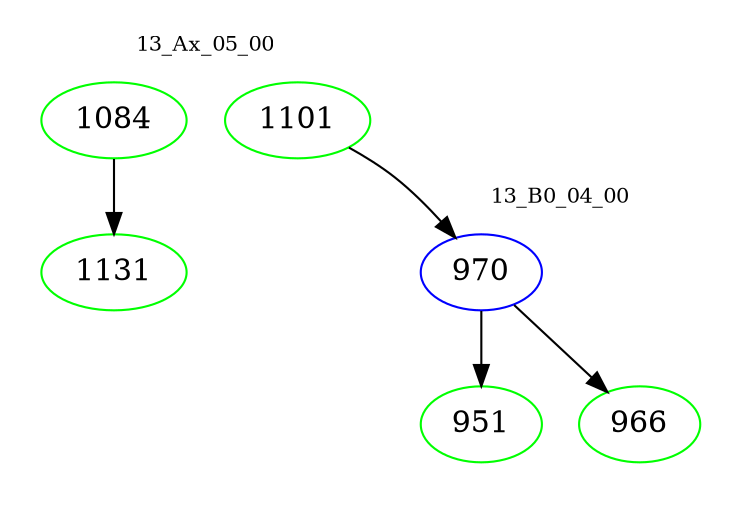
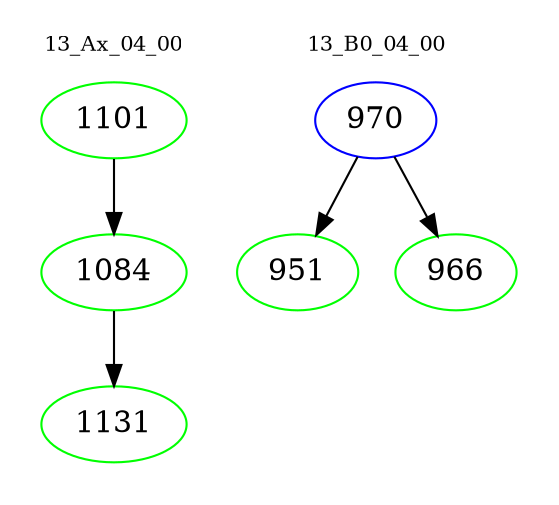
(206, 45) -> (114, 45)
(416, 196) -> (114, 186)
